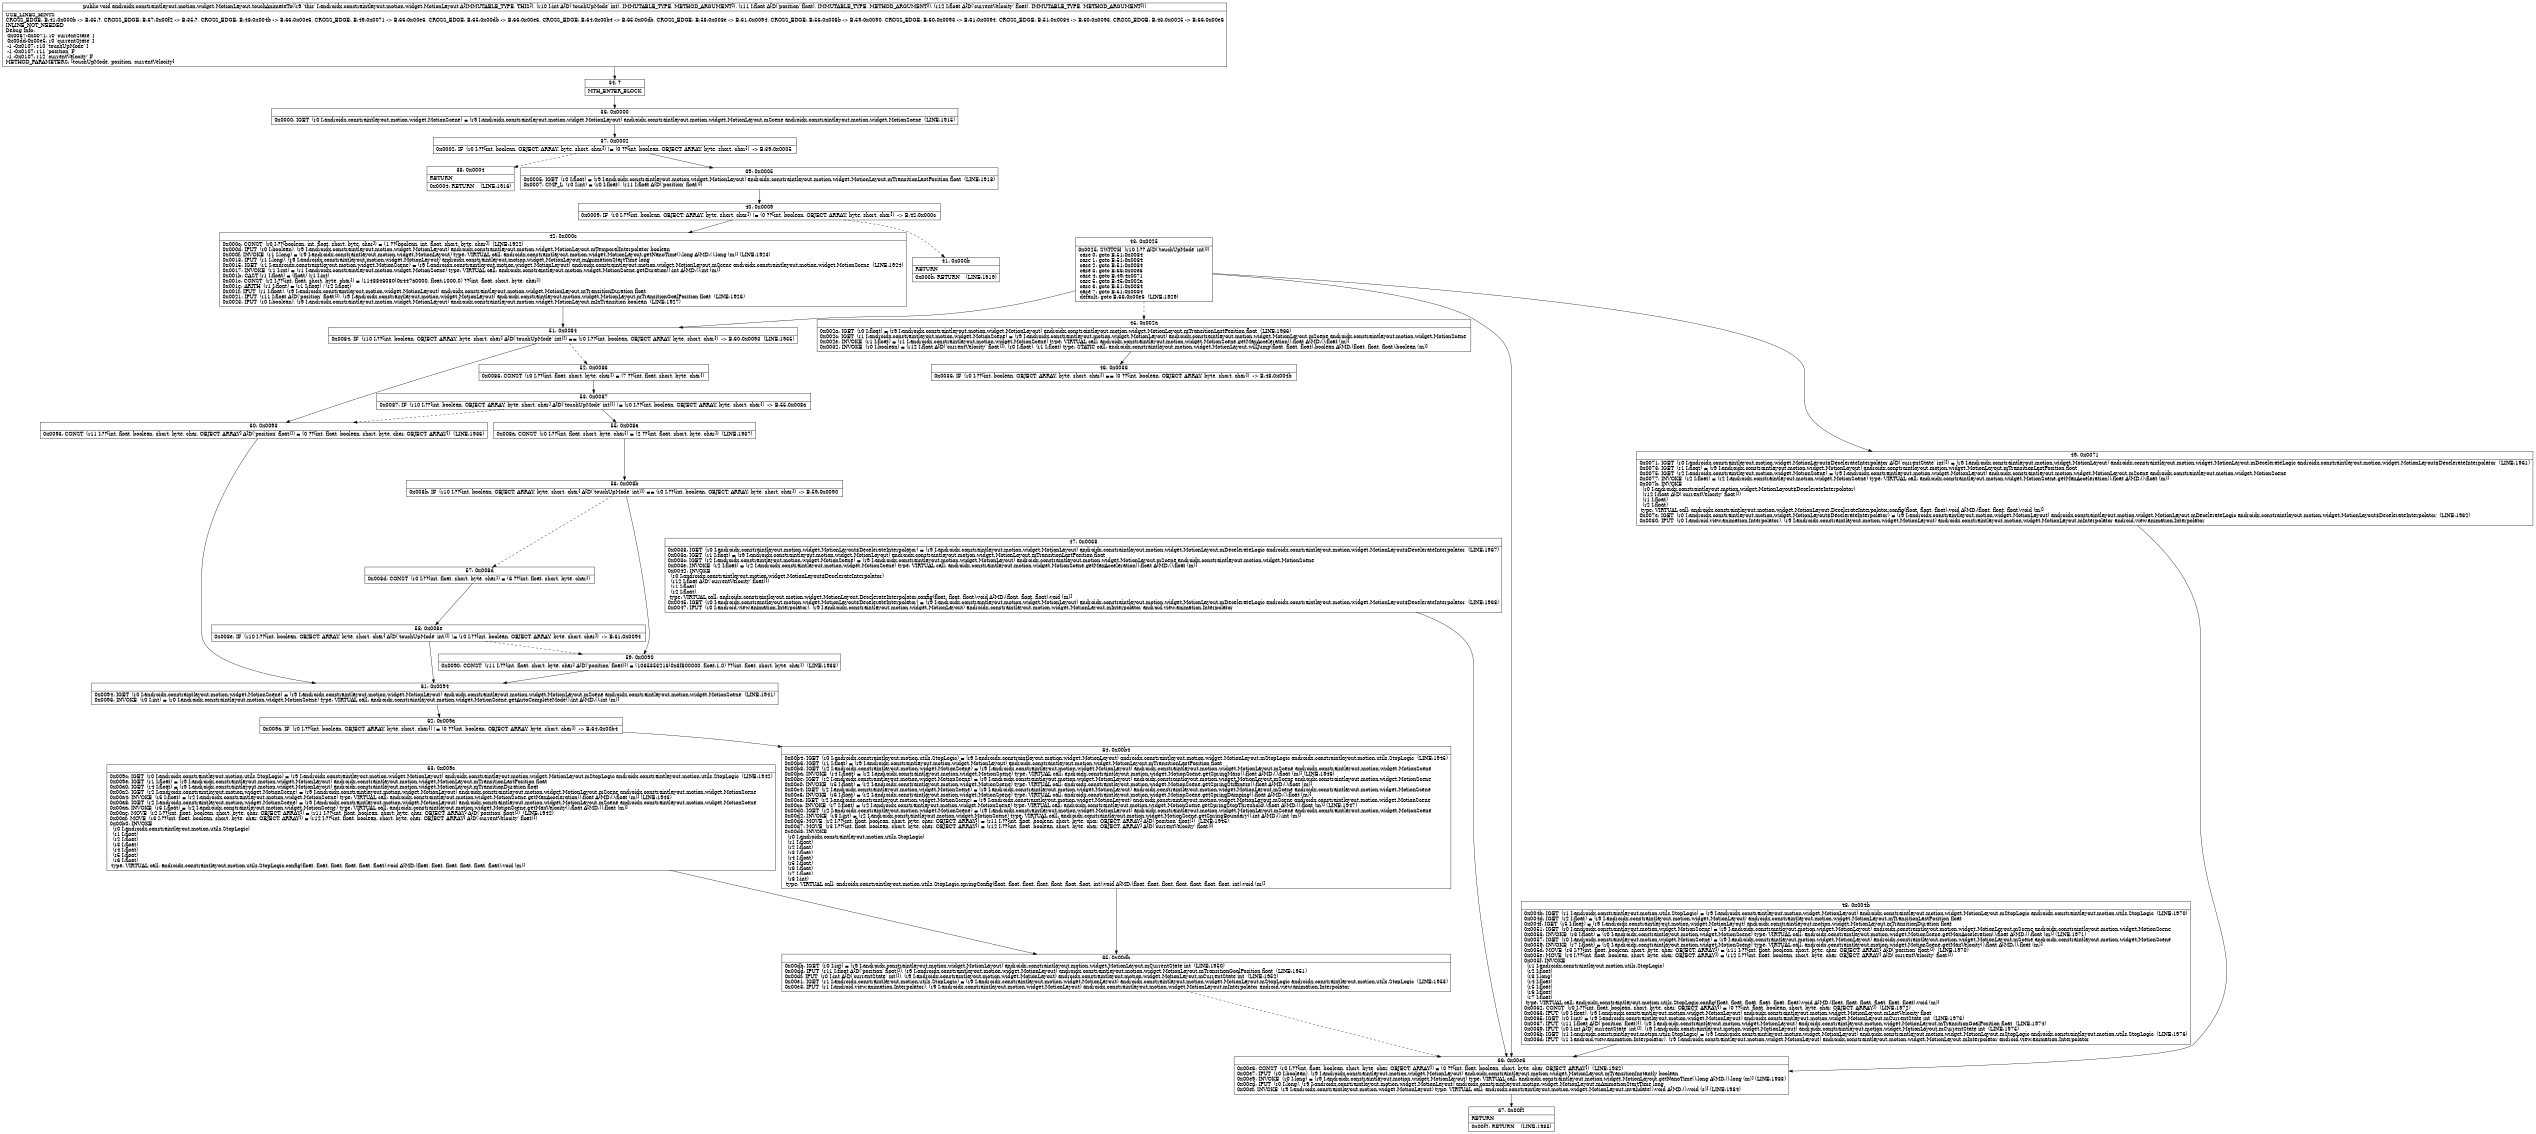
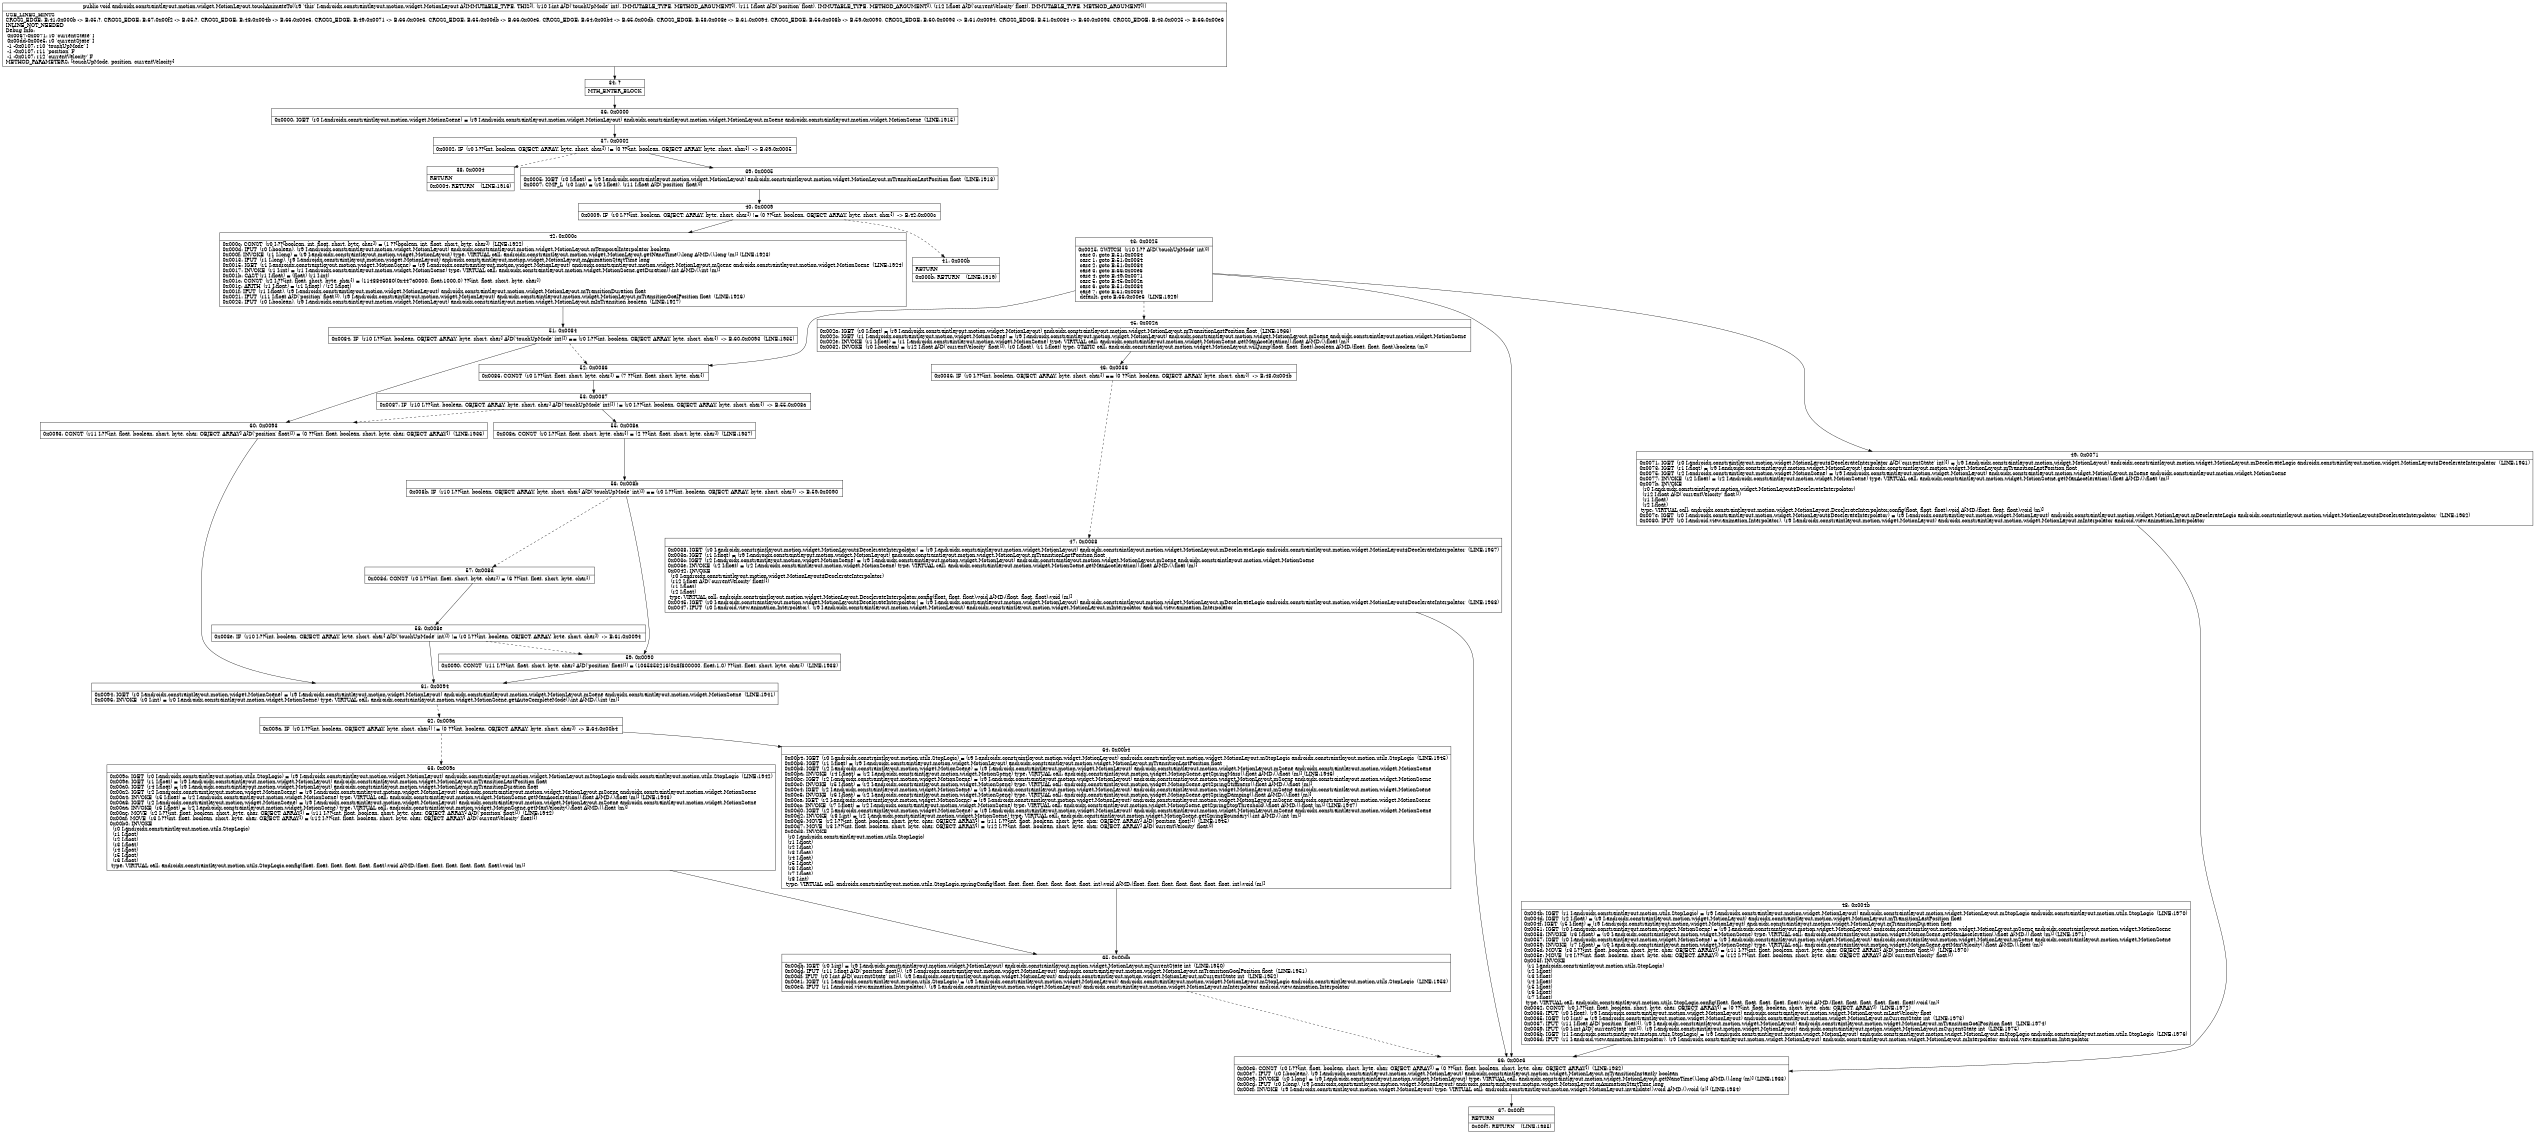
(1111, 276) -> (1111, 276)
(880, 317) -> (882, 311)
none -> (1101, 458)
(438, 709) -> (438, 709)
none -> (441, 748)
(1538, 977) -> (1538, 977)
